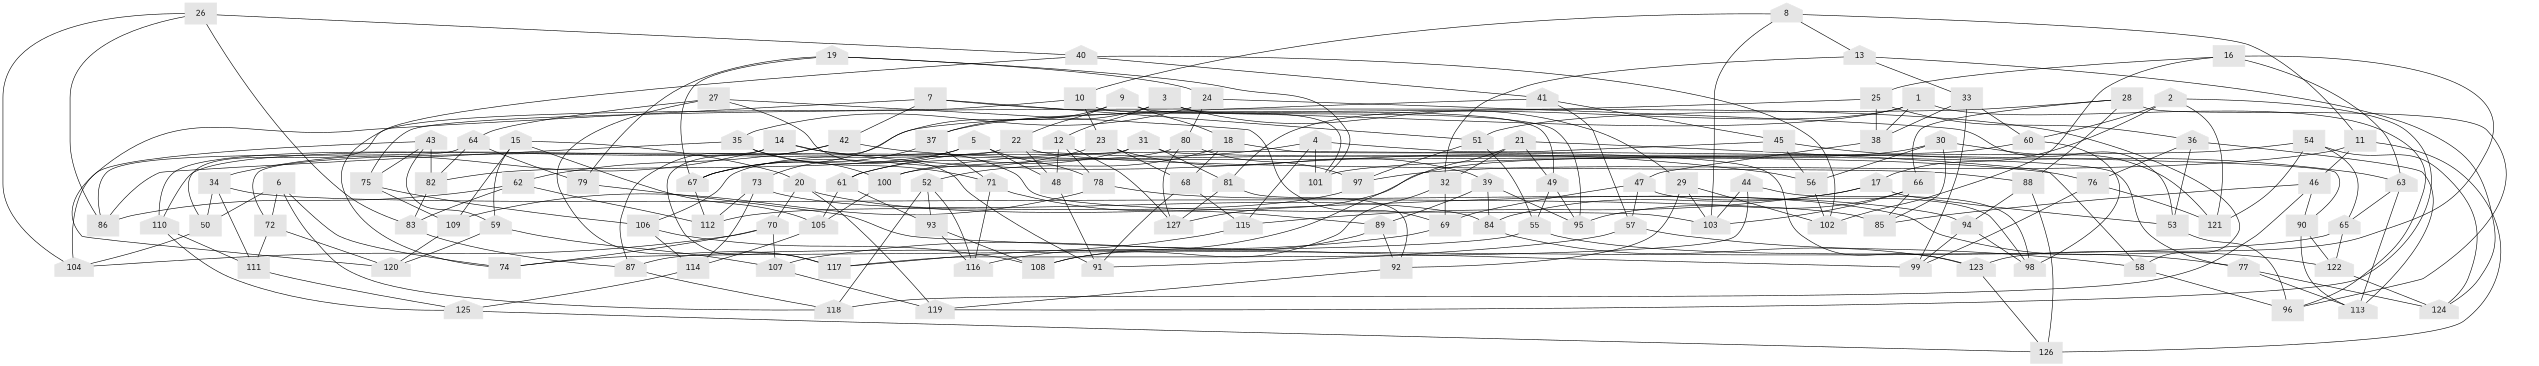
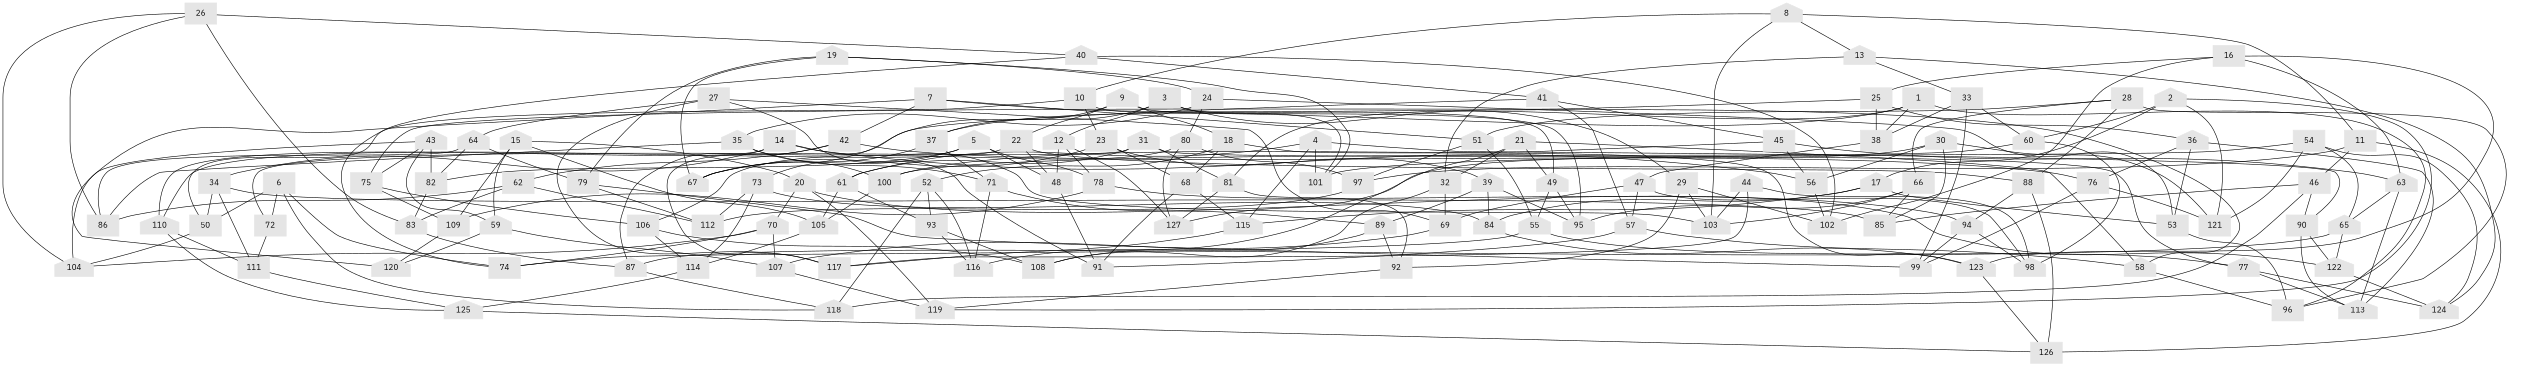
(701, 206) -> (648, 205)
(332, 247) -> none
